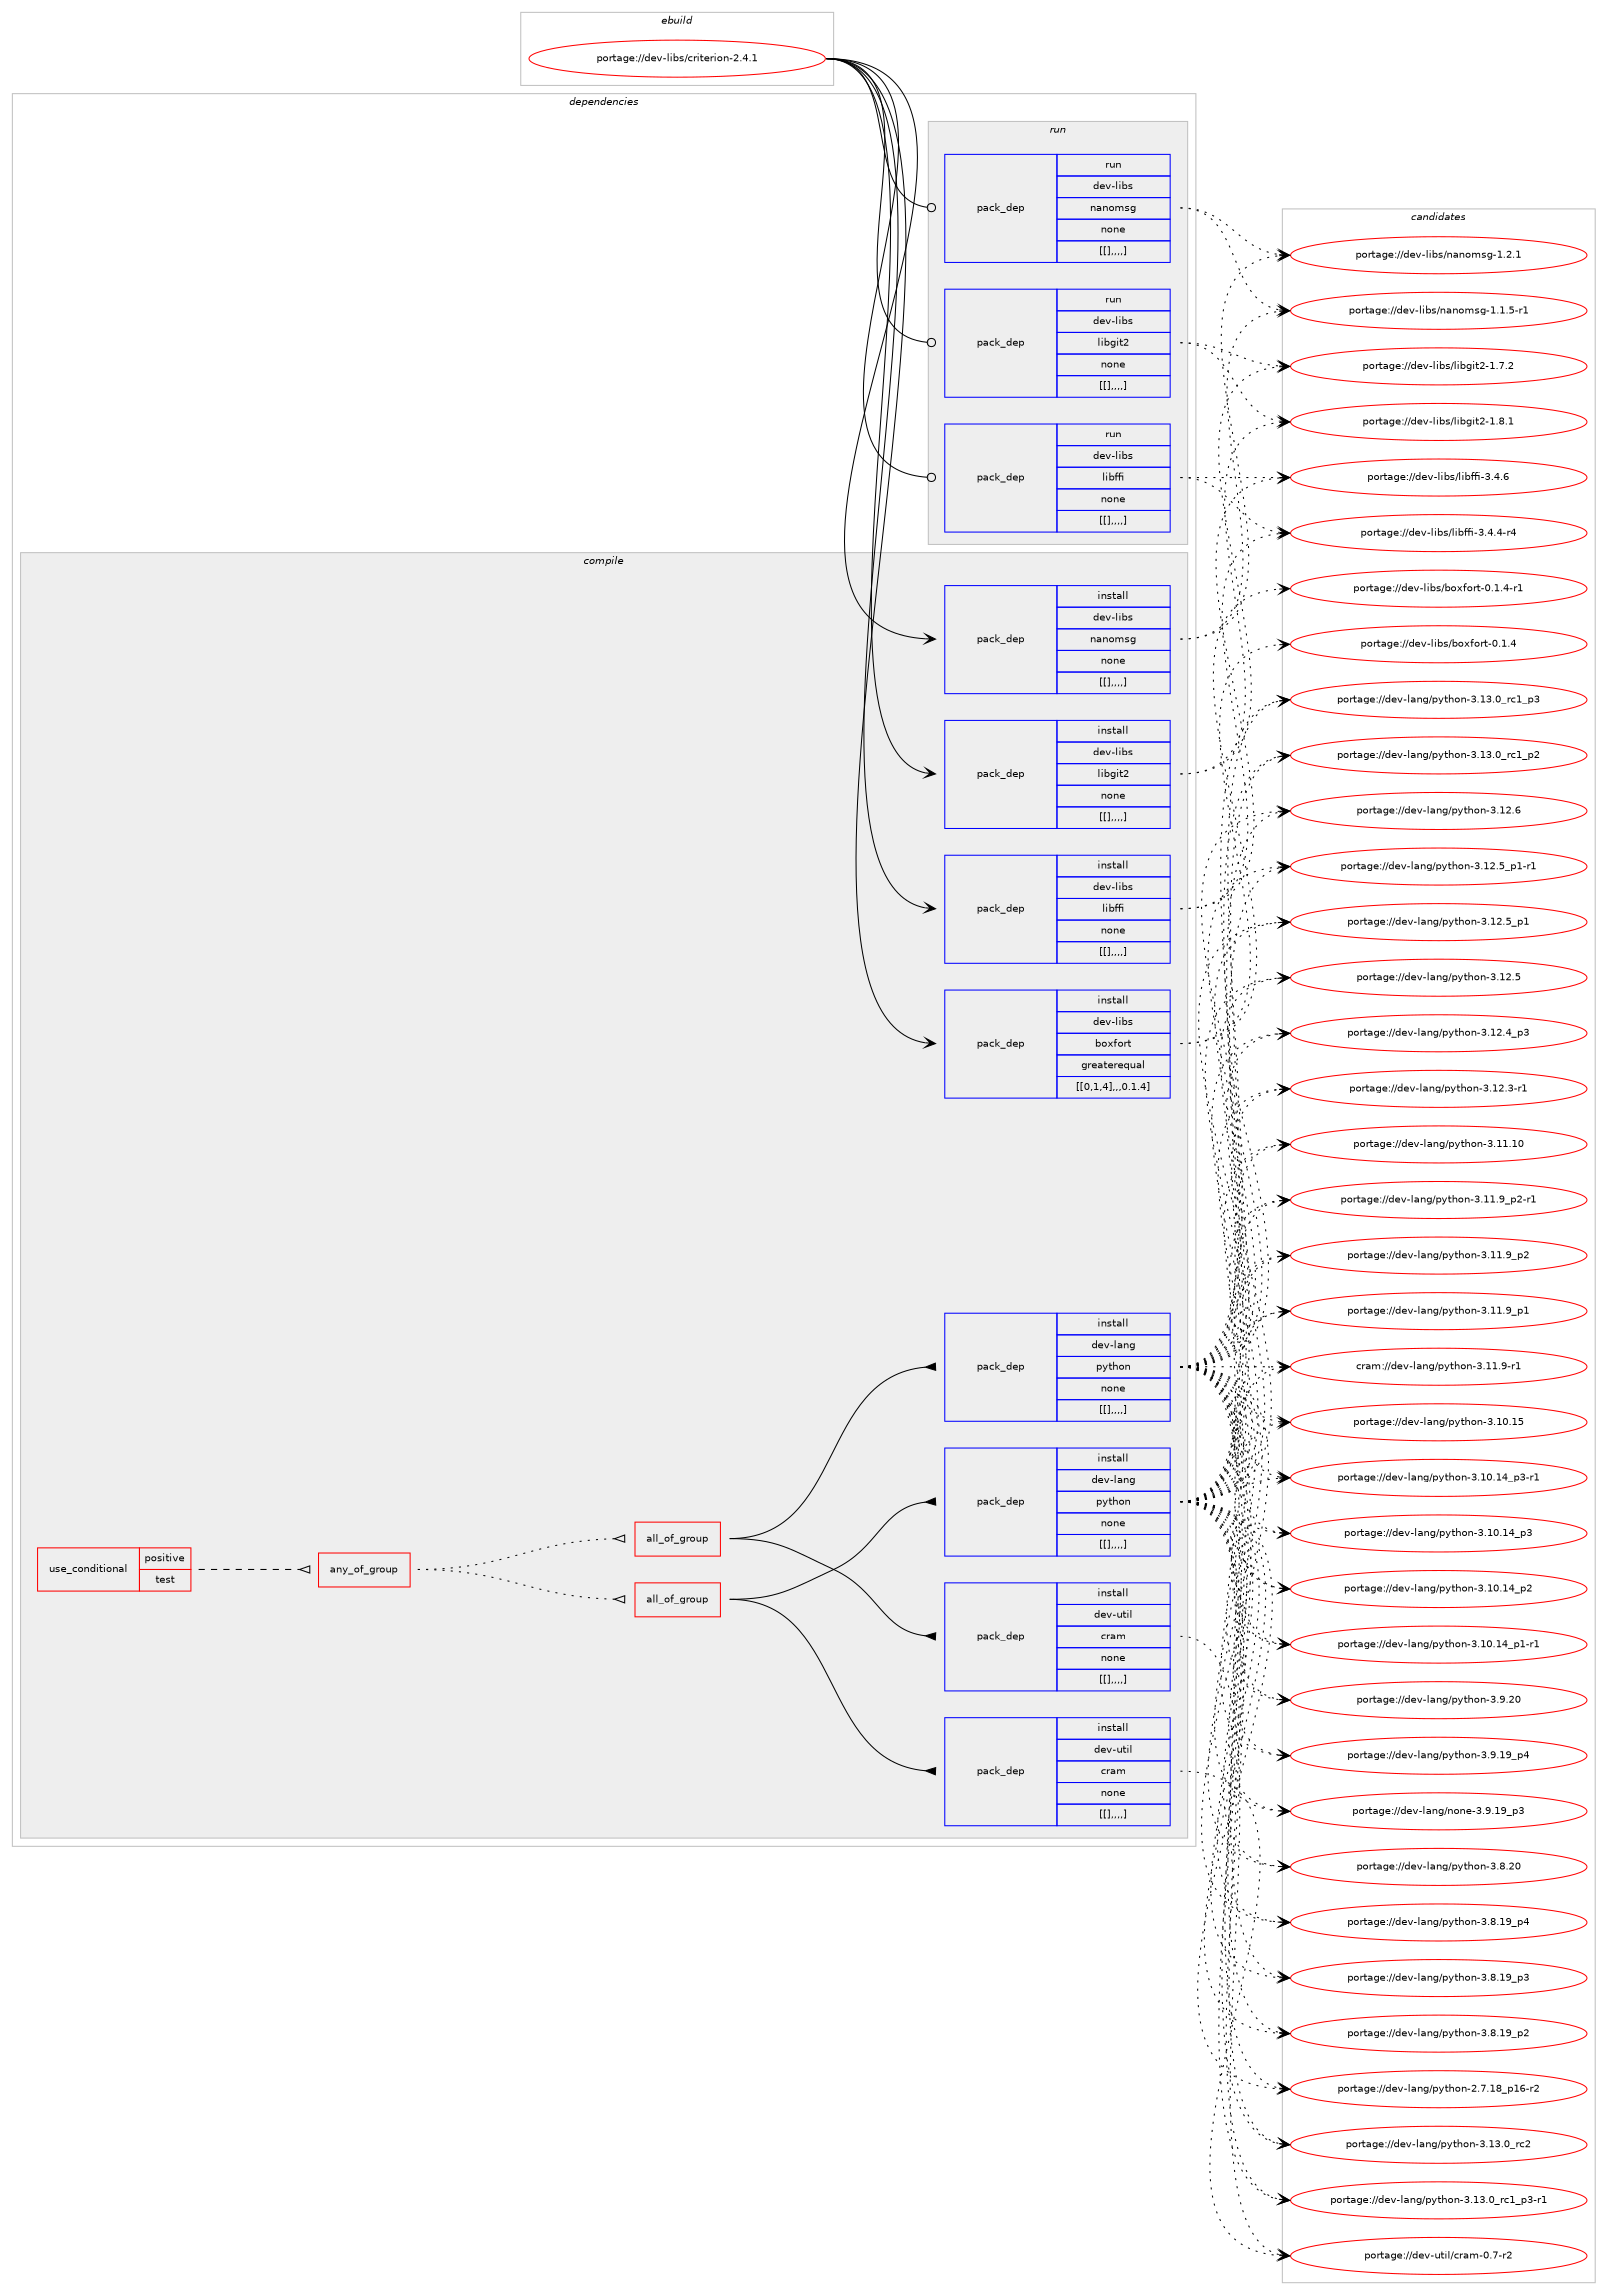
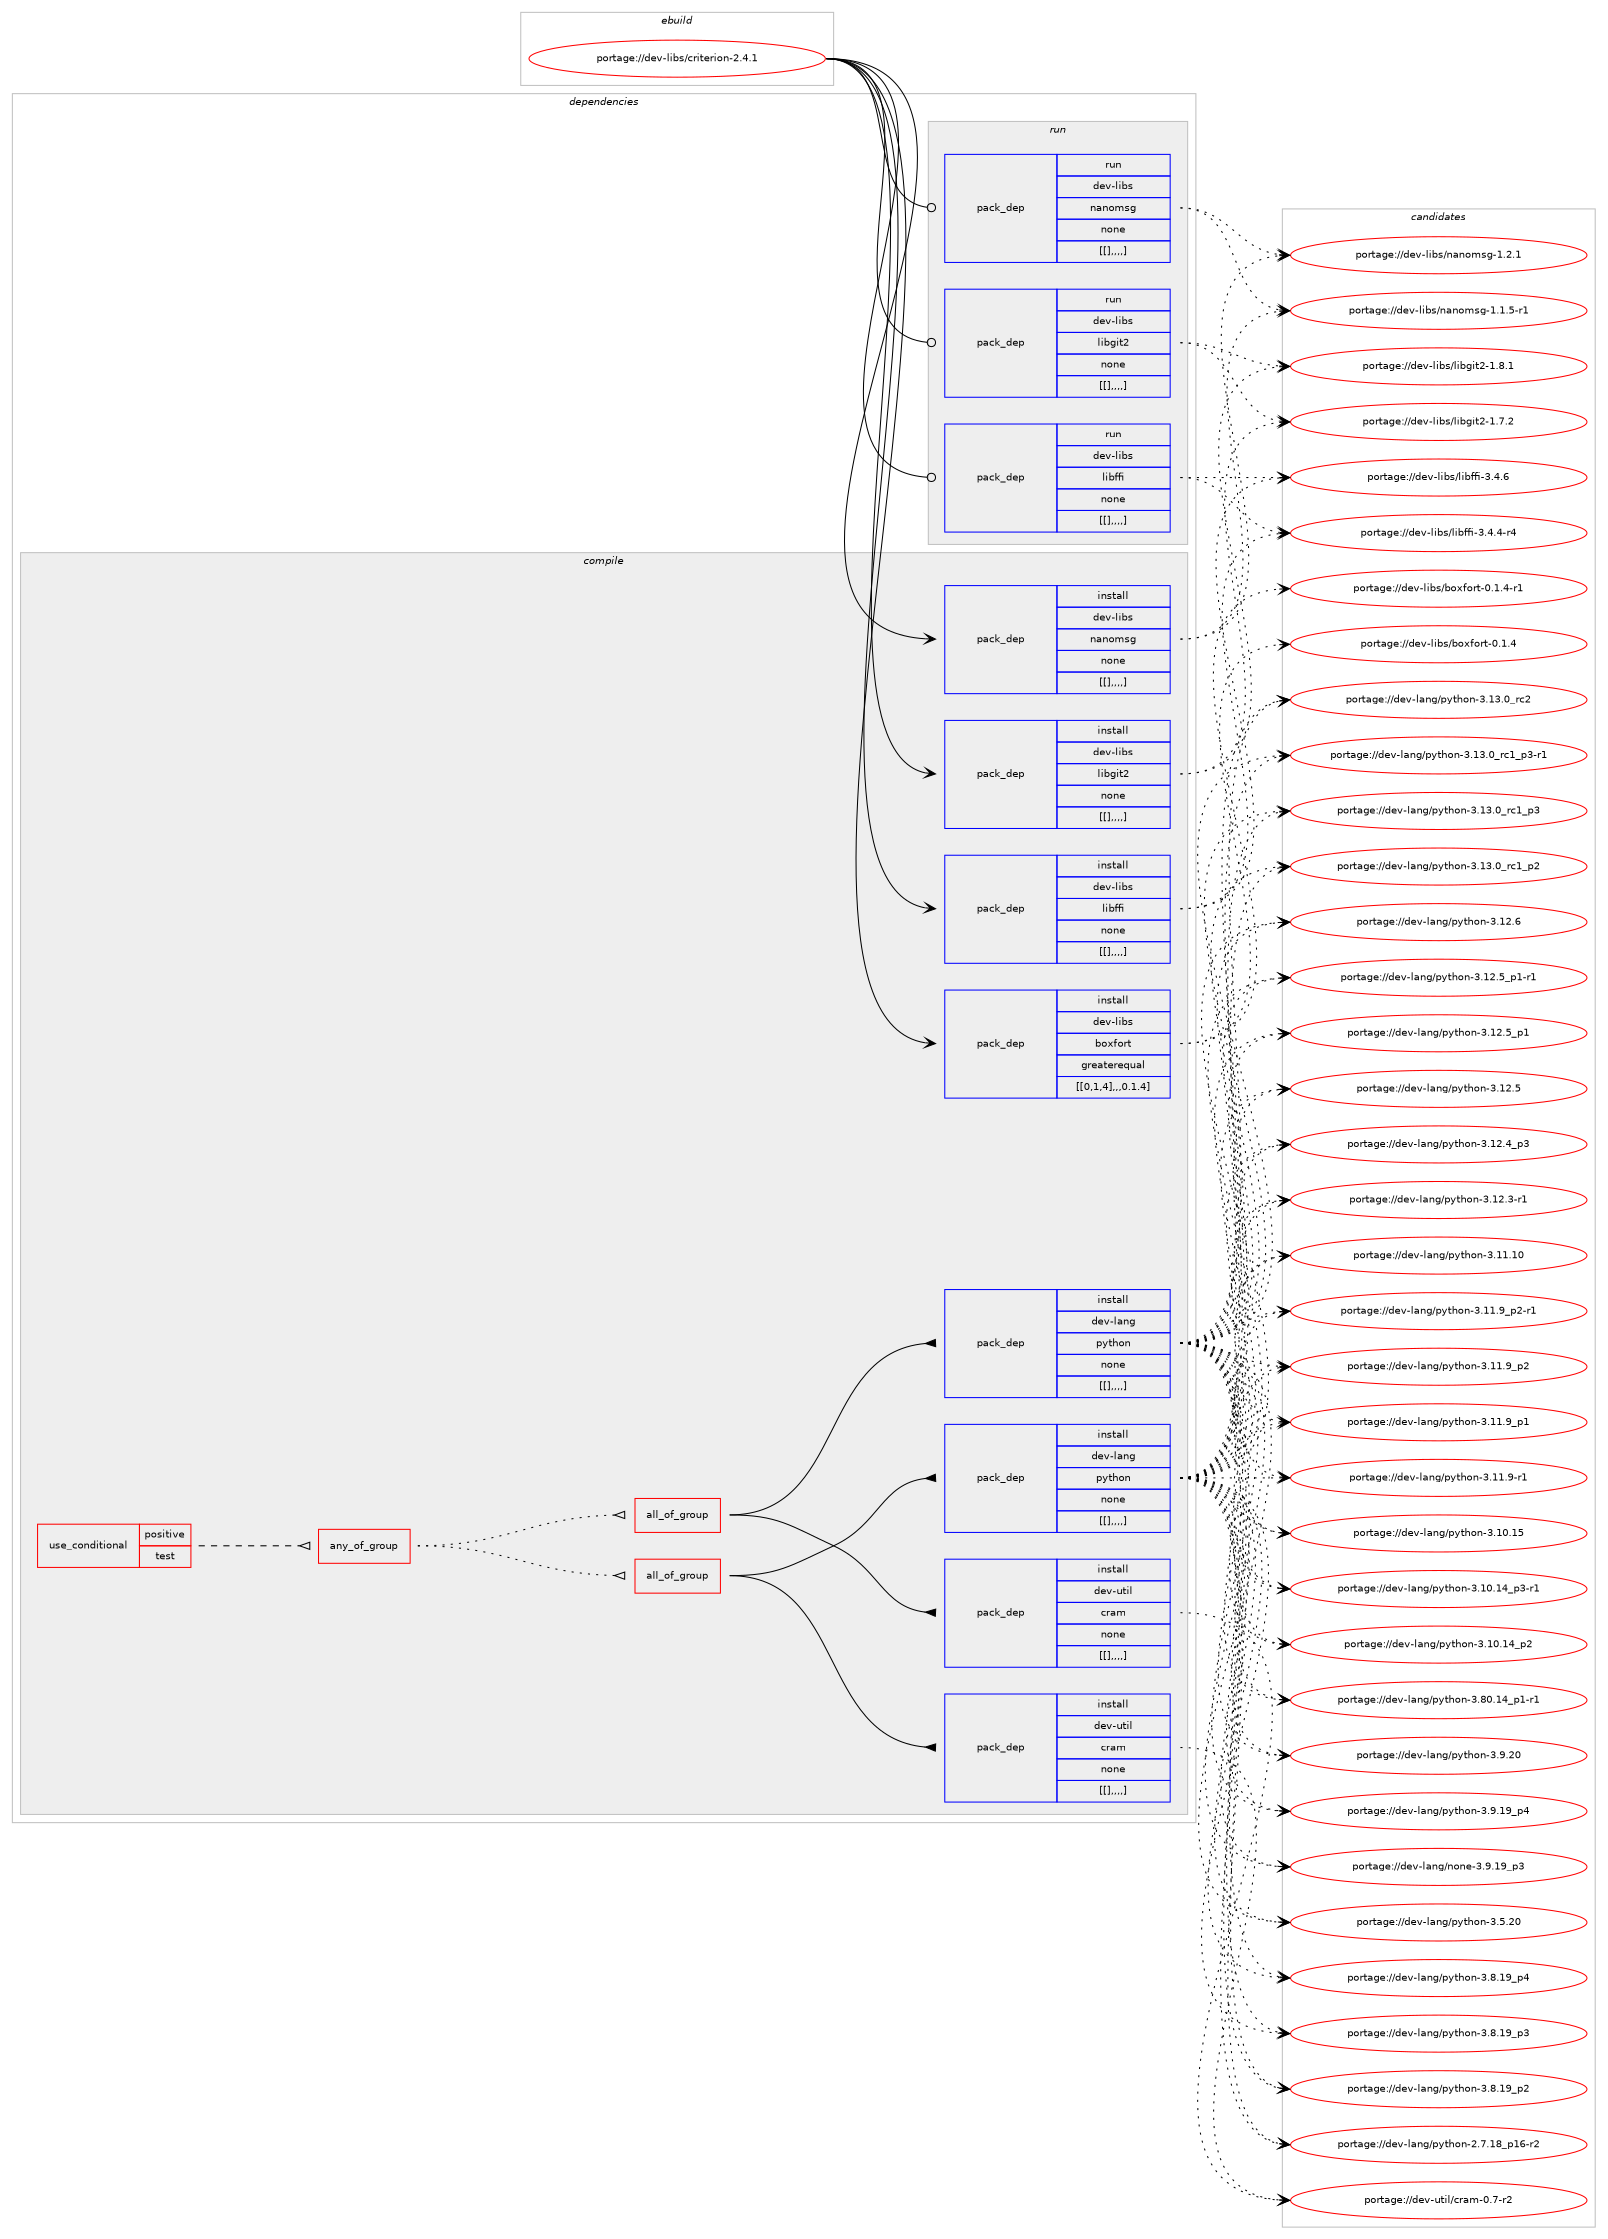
(1439, 1367) -> (1439, 1478)
(1439, 1533) -> none
(1439, 1645) -> (1439, 1700)
(1439, 1867) -> (1439, 1922)
